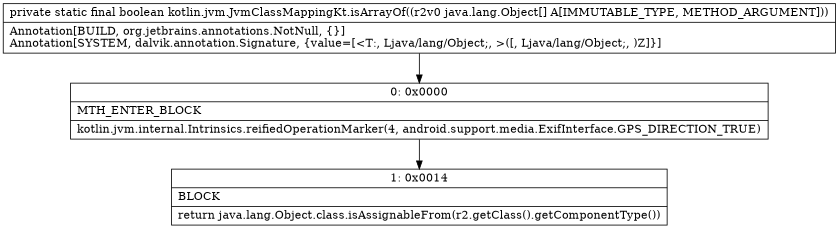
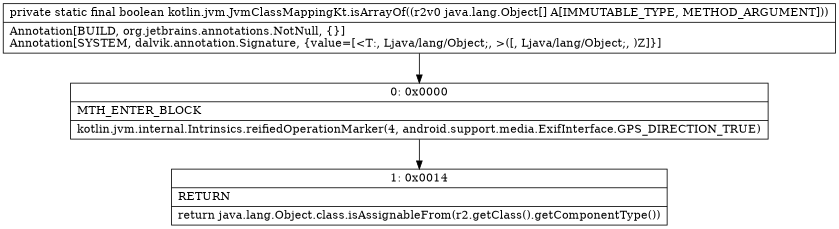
(199, 197) -> (204, 197)
